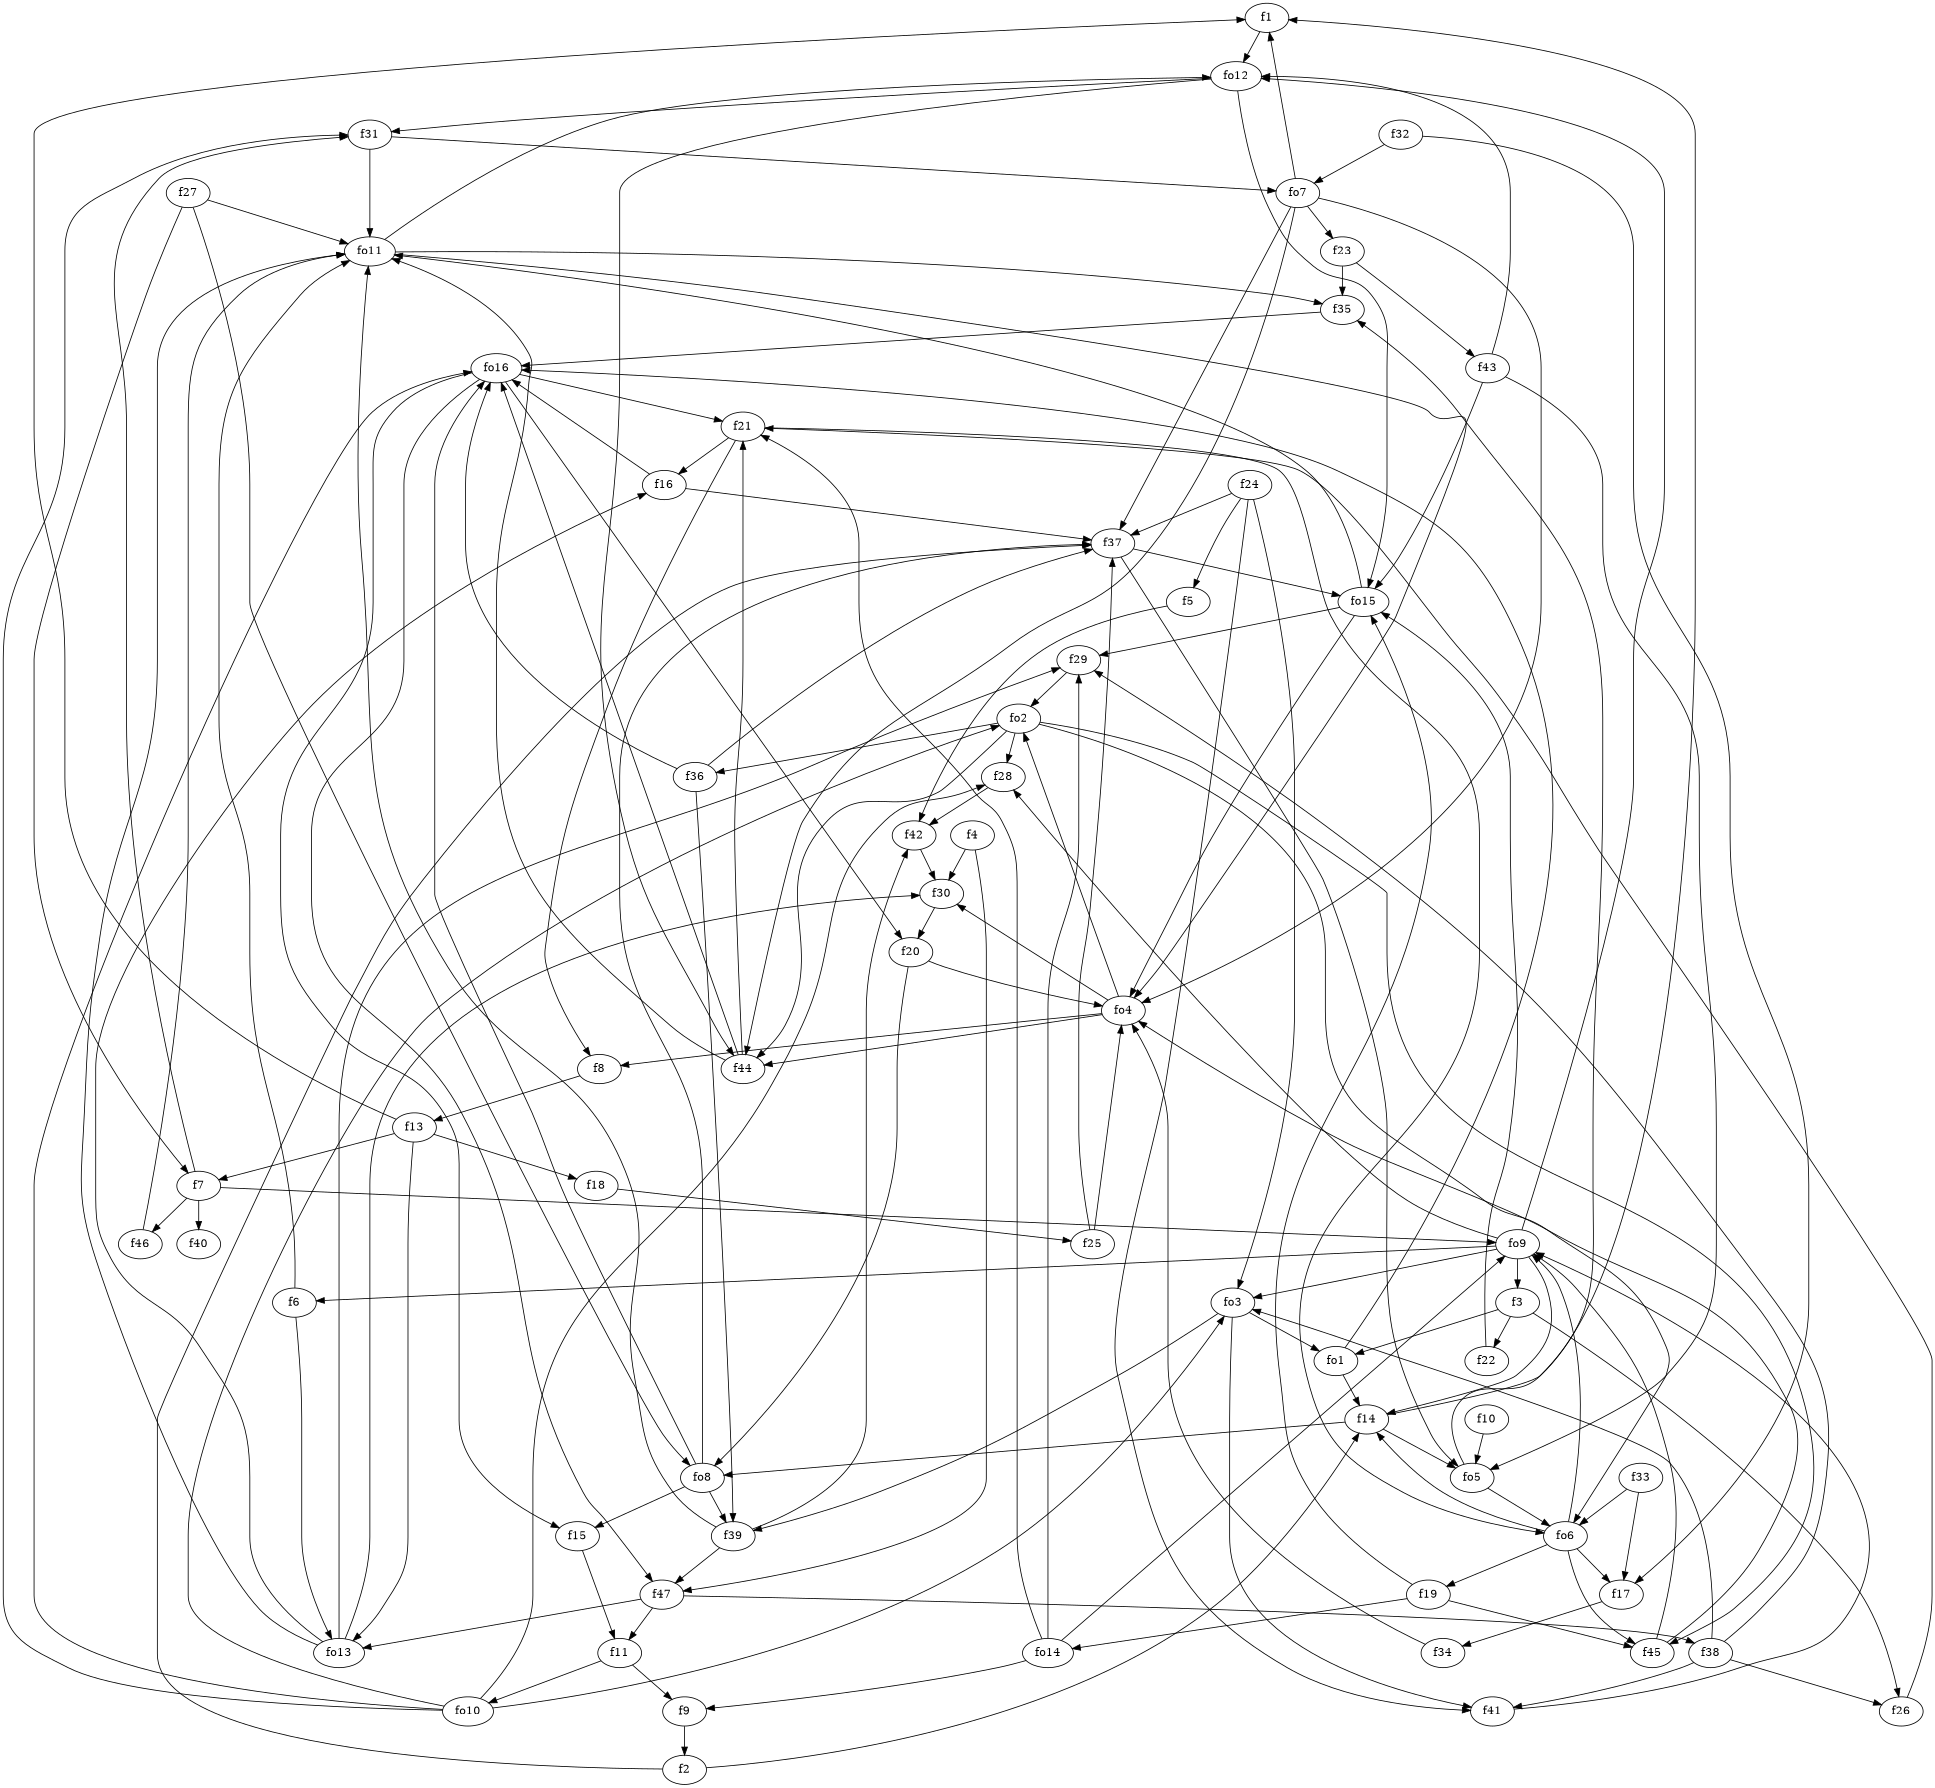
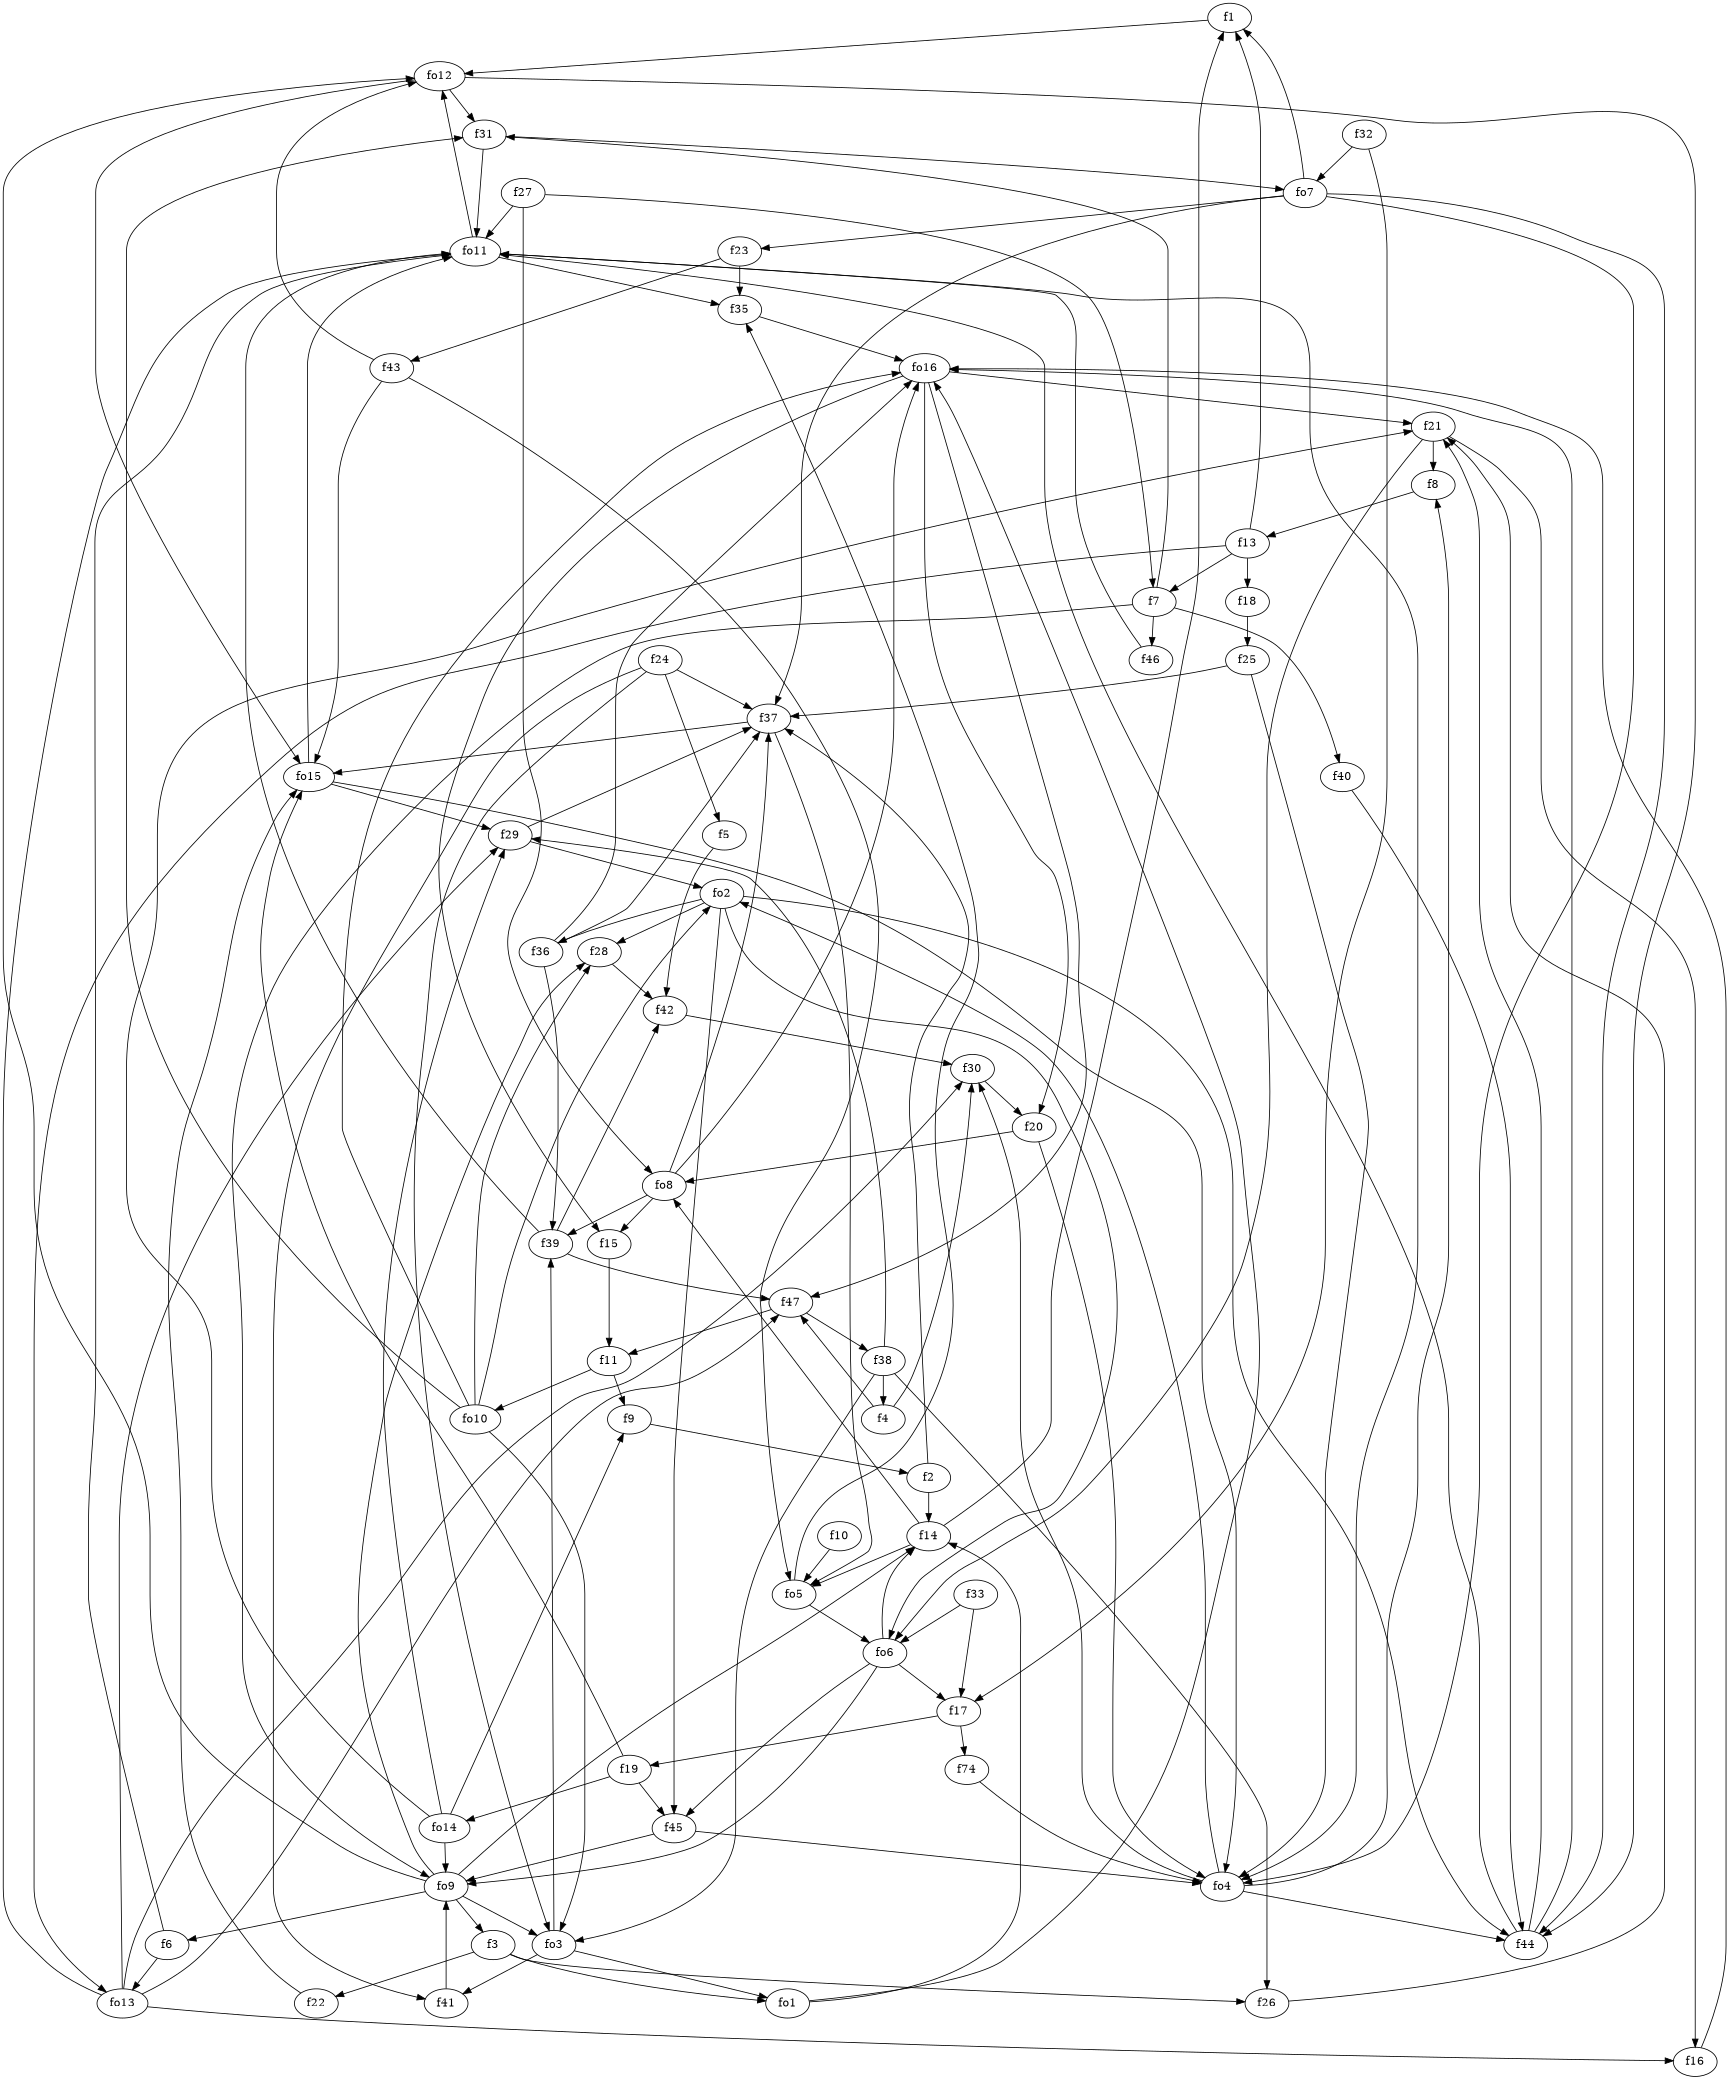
(884, 514) -> (636, 779)
none -> (1510, 1338)
(1501, 1564) -> (798, 1740)
(506, 1623) -> (428, 1623)
(1443, 1653) -> (967, 1770)
(1609, 1688) -> (883, 1386)
